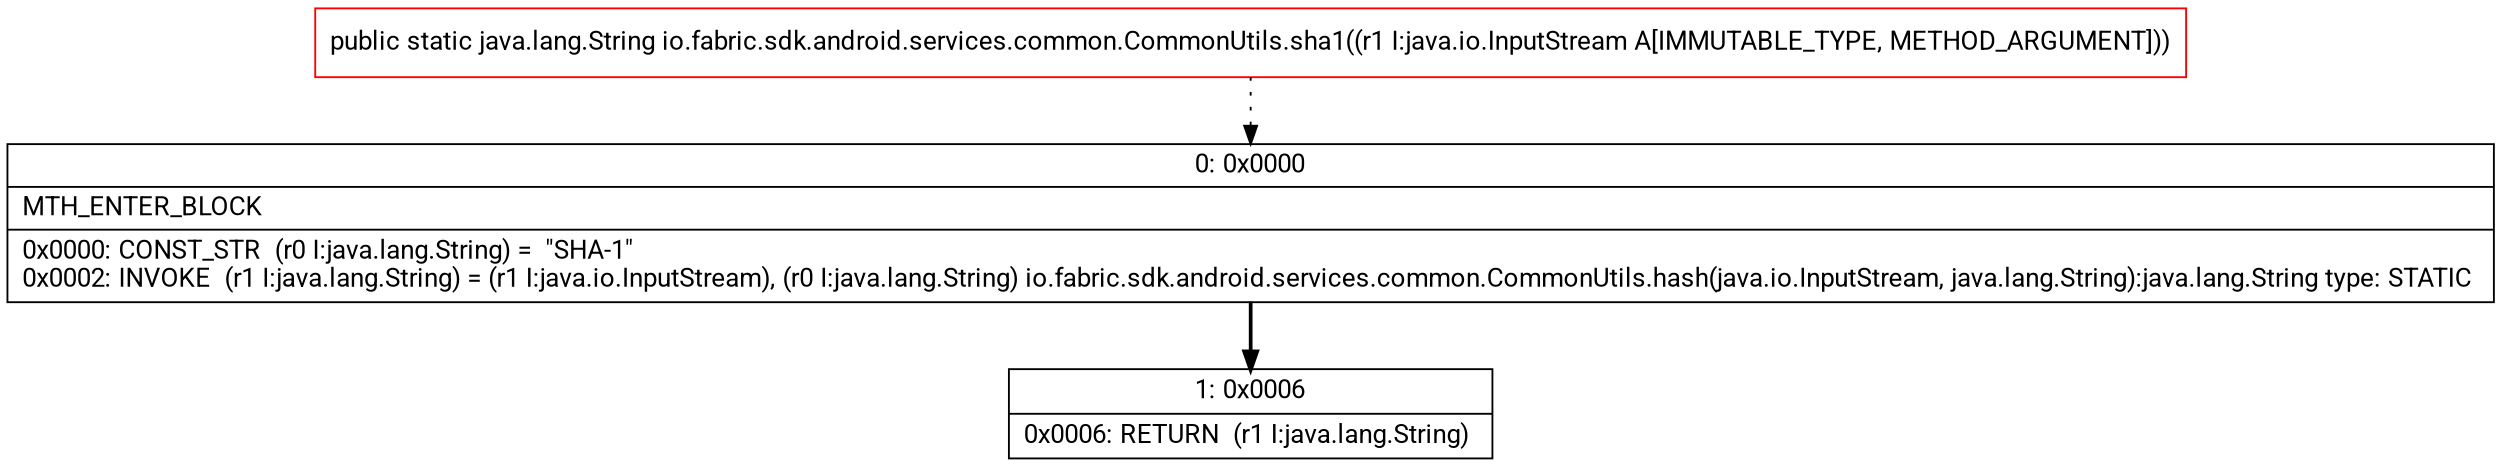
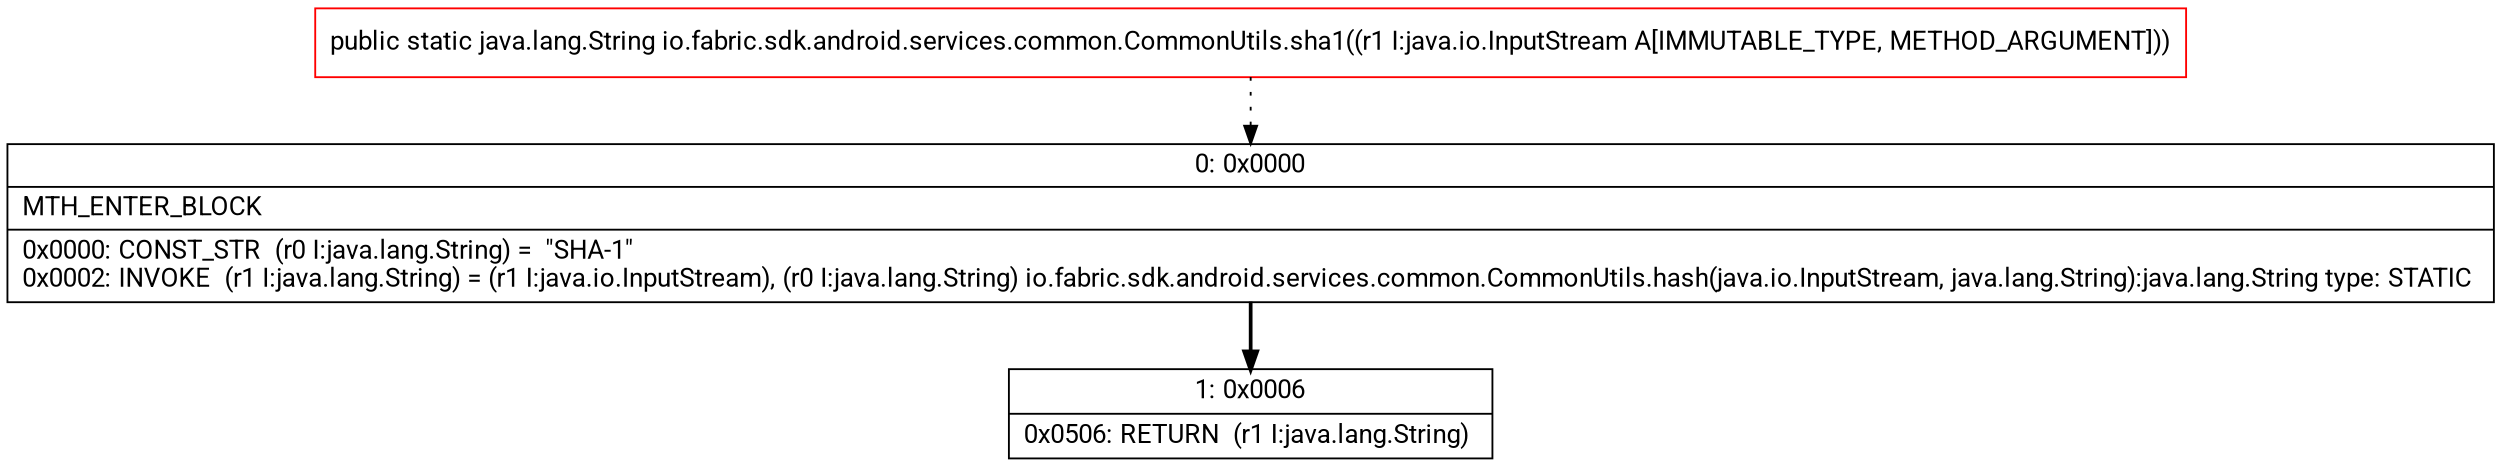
(1251, 435) -> (1251, 435)
